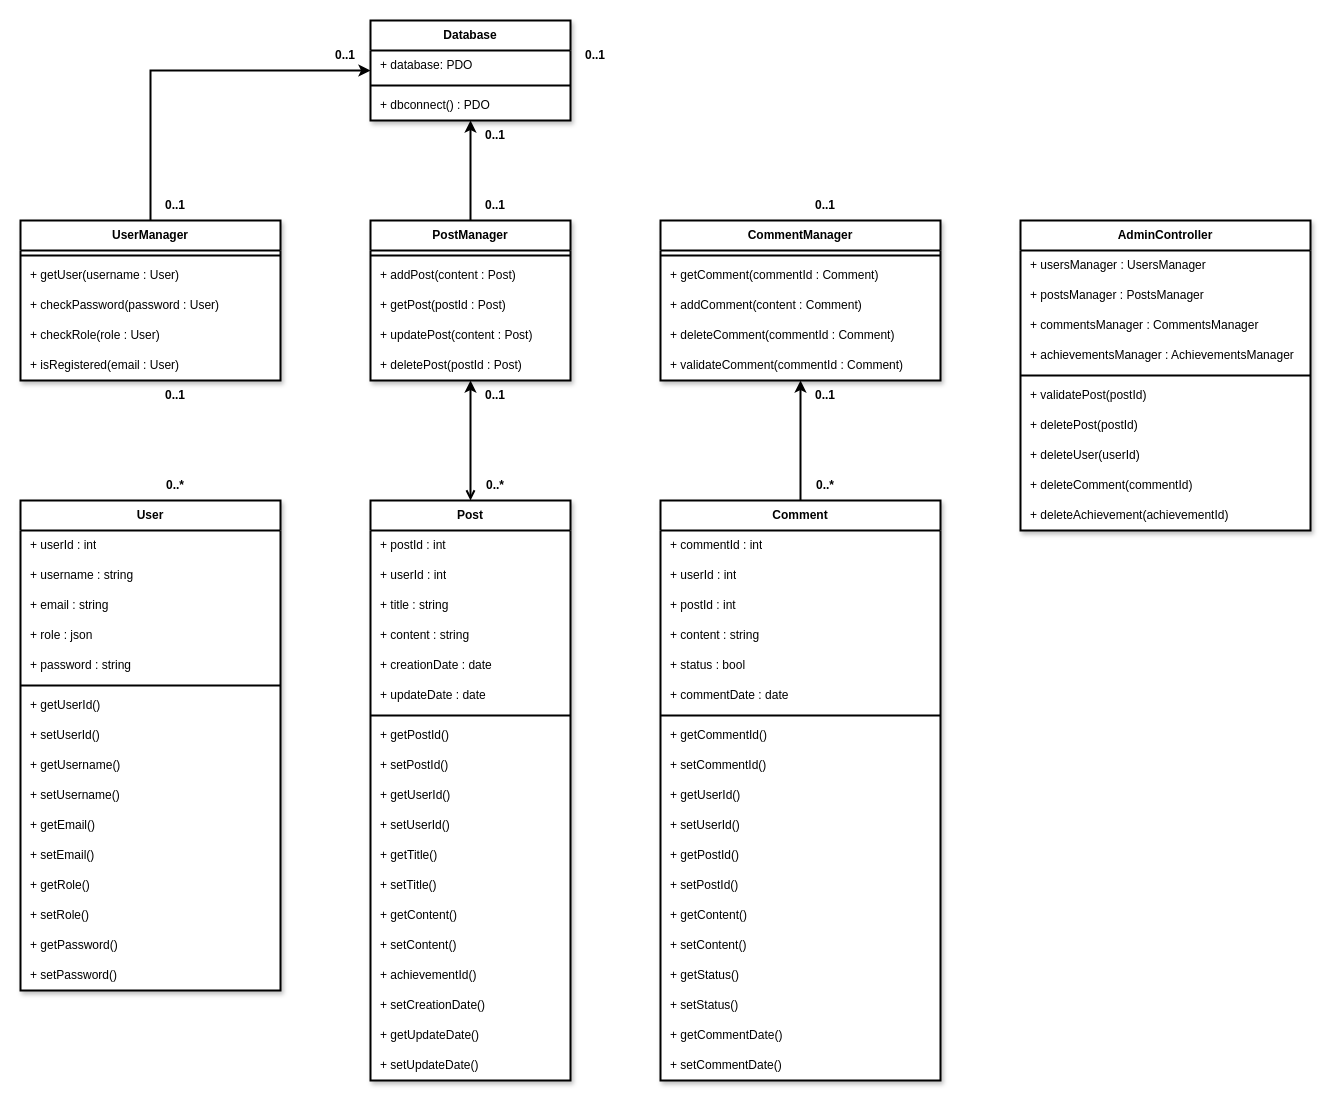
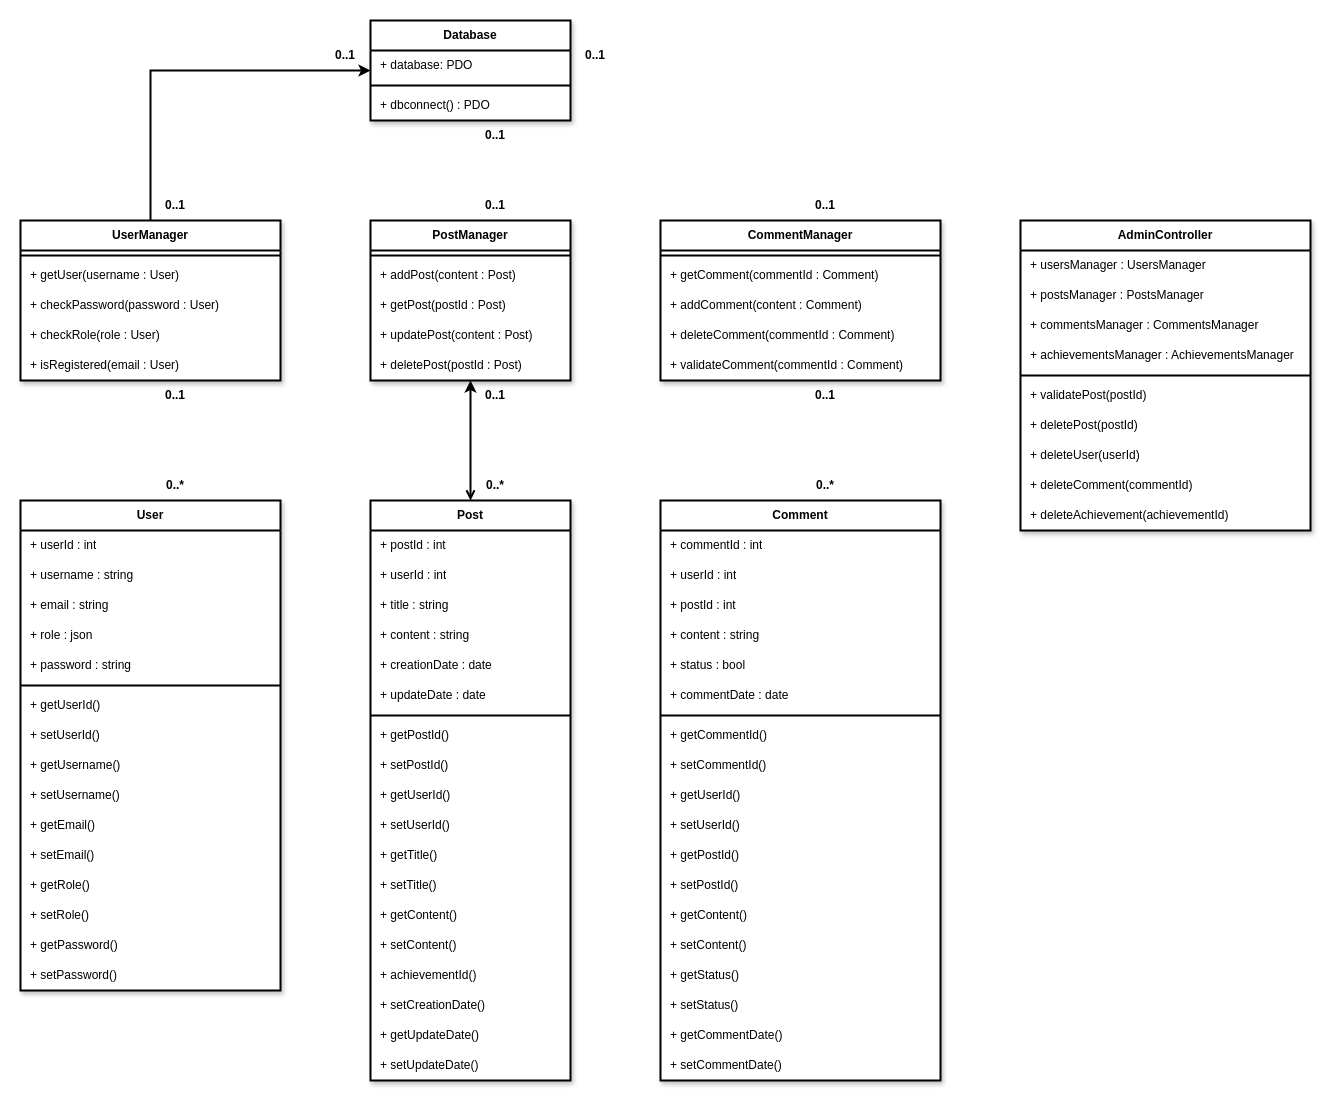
(471, 174) -> none
(801, 444) -> none
